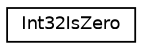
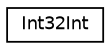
(71, 25) -> (55, 25)
